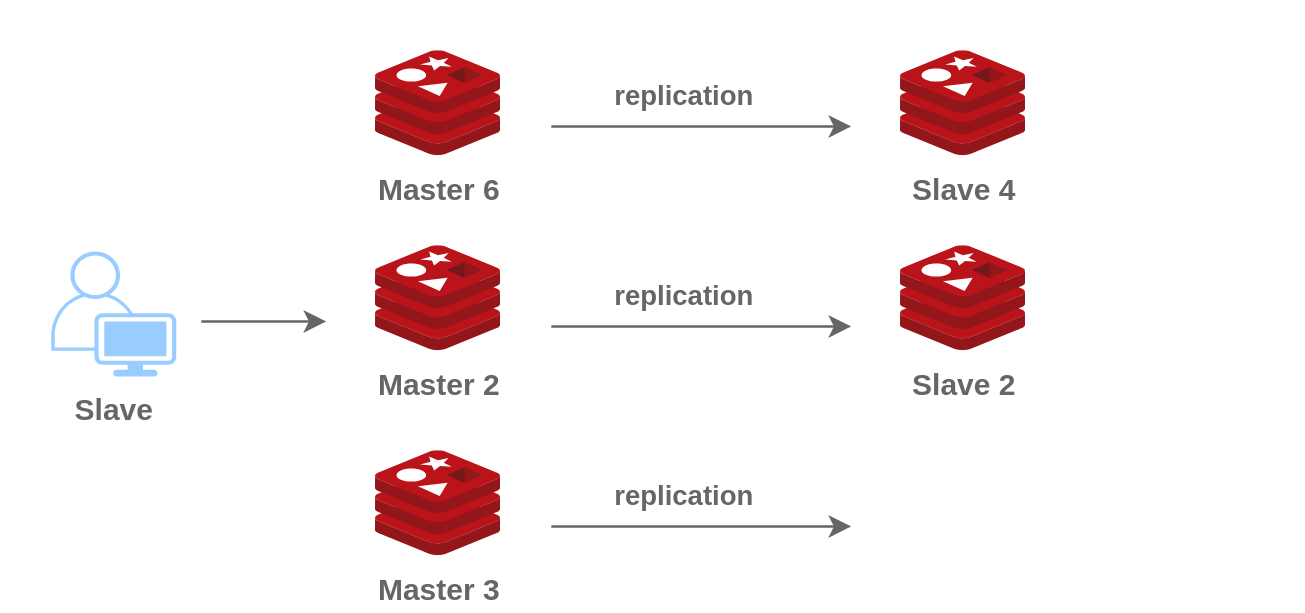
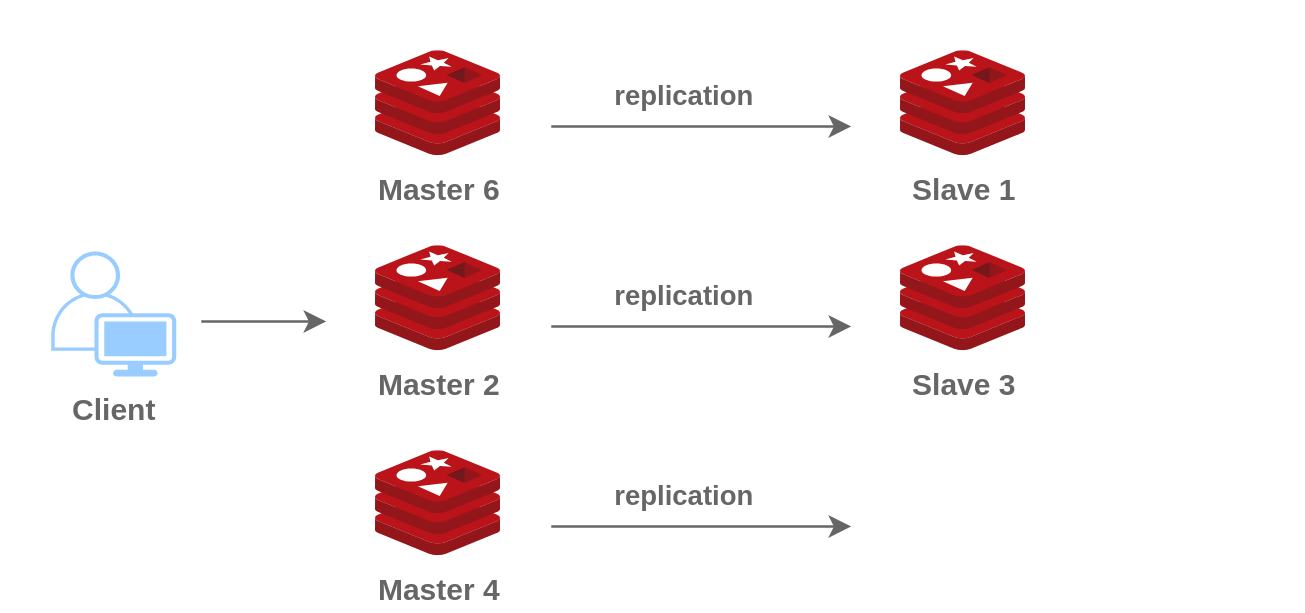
(965, 192) -> (965, 192)
(965, 387) -> (965, 387)
(115, 412) -> (115, 412)
(440, 592) -> (440, 592)
